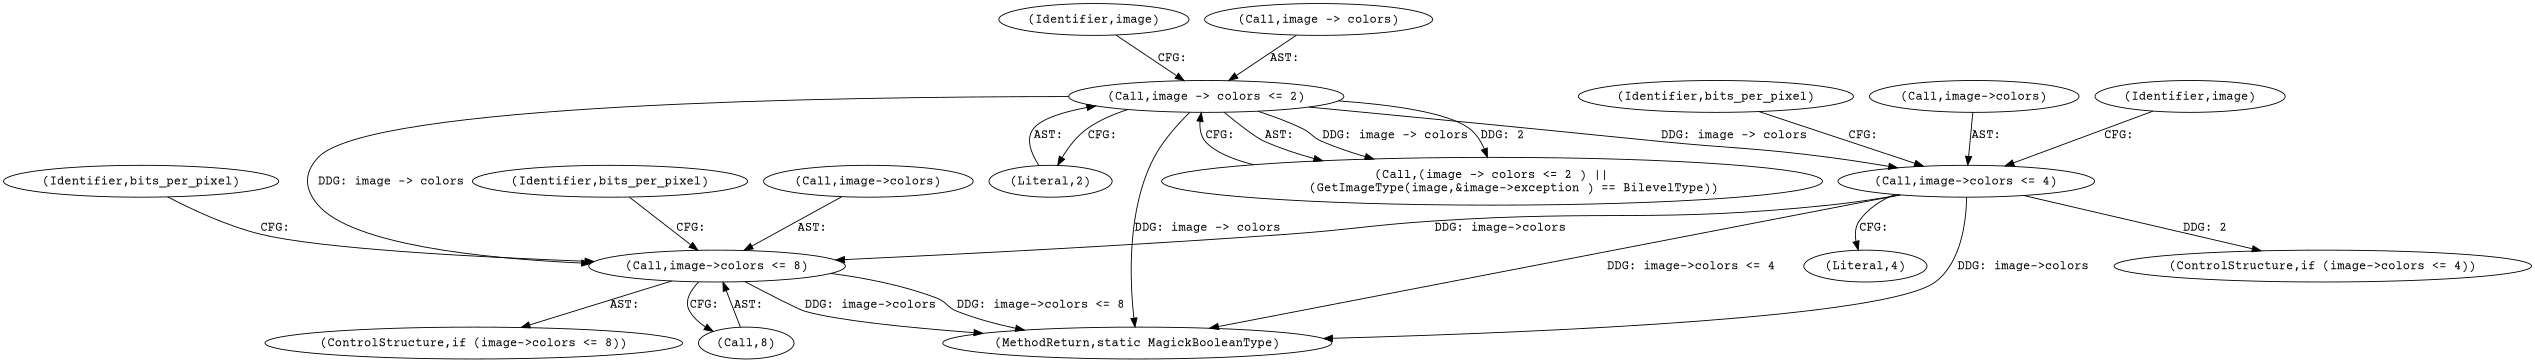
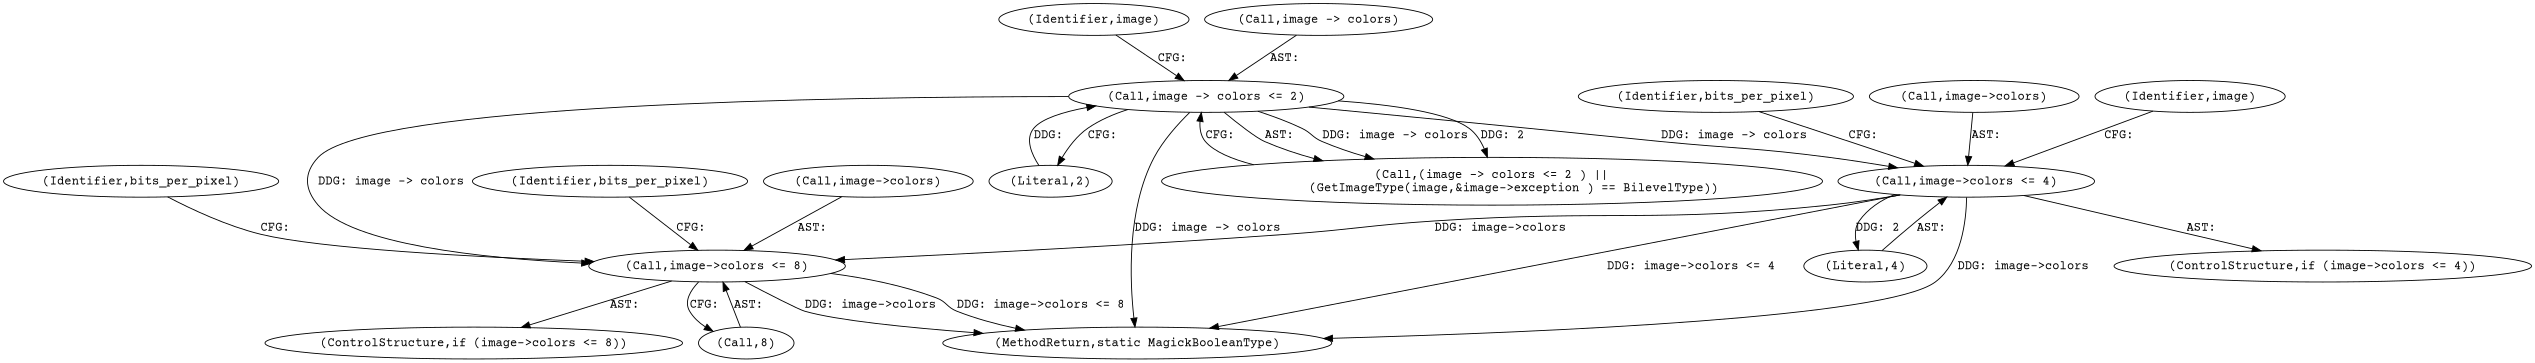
(1052, 135) -> (1052, 135)
none -> (1910, 226)
(1878, 228) -> (1878, 228)
(2205, 228) -> (2205, 228)
